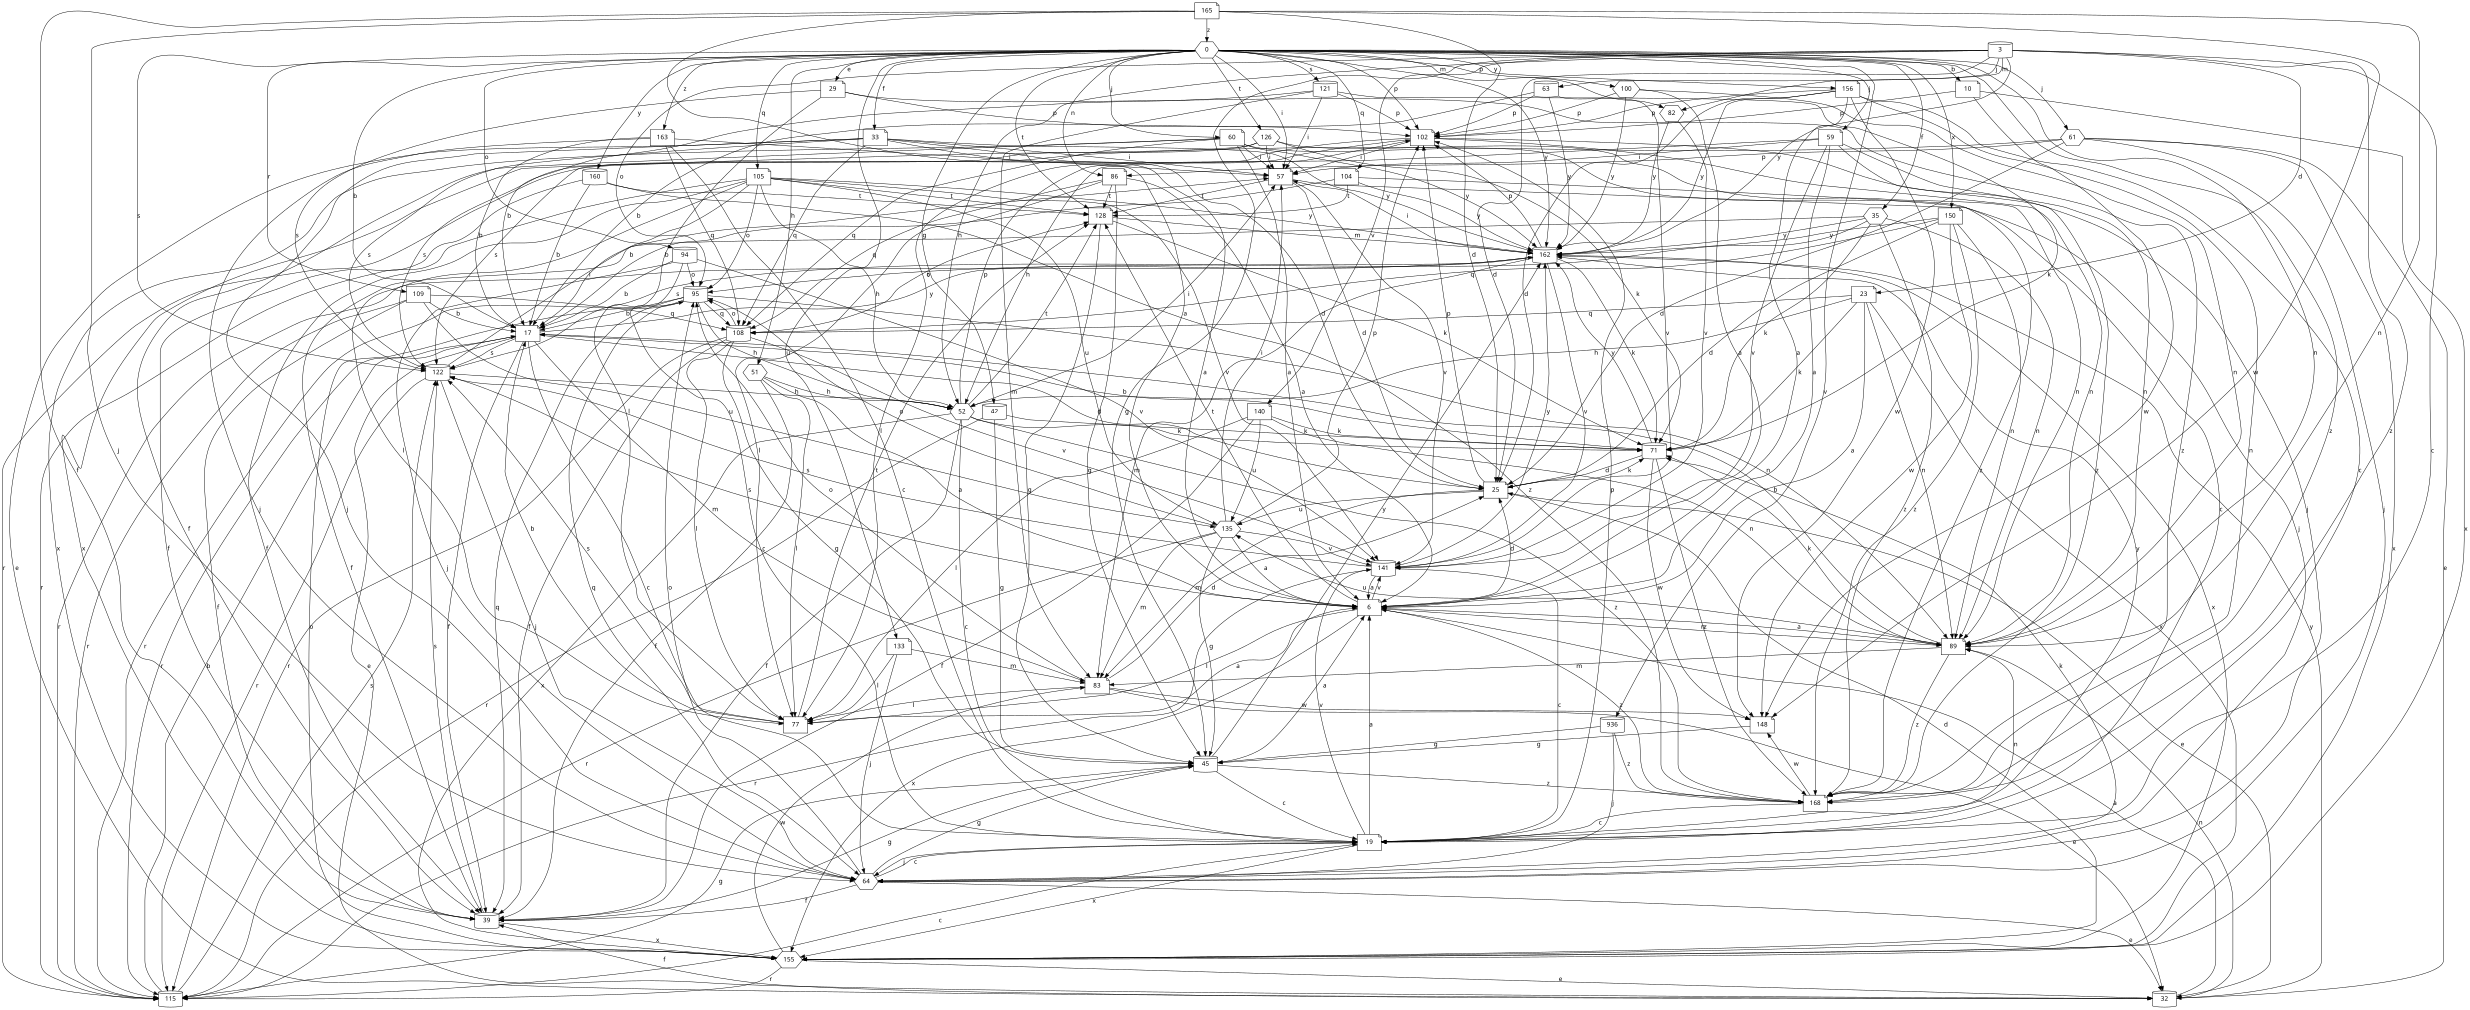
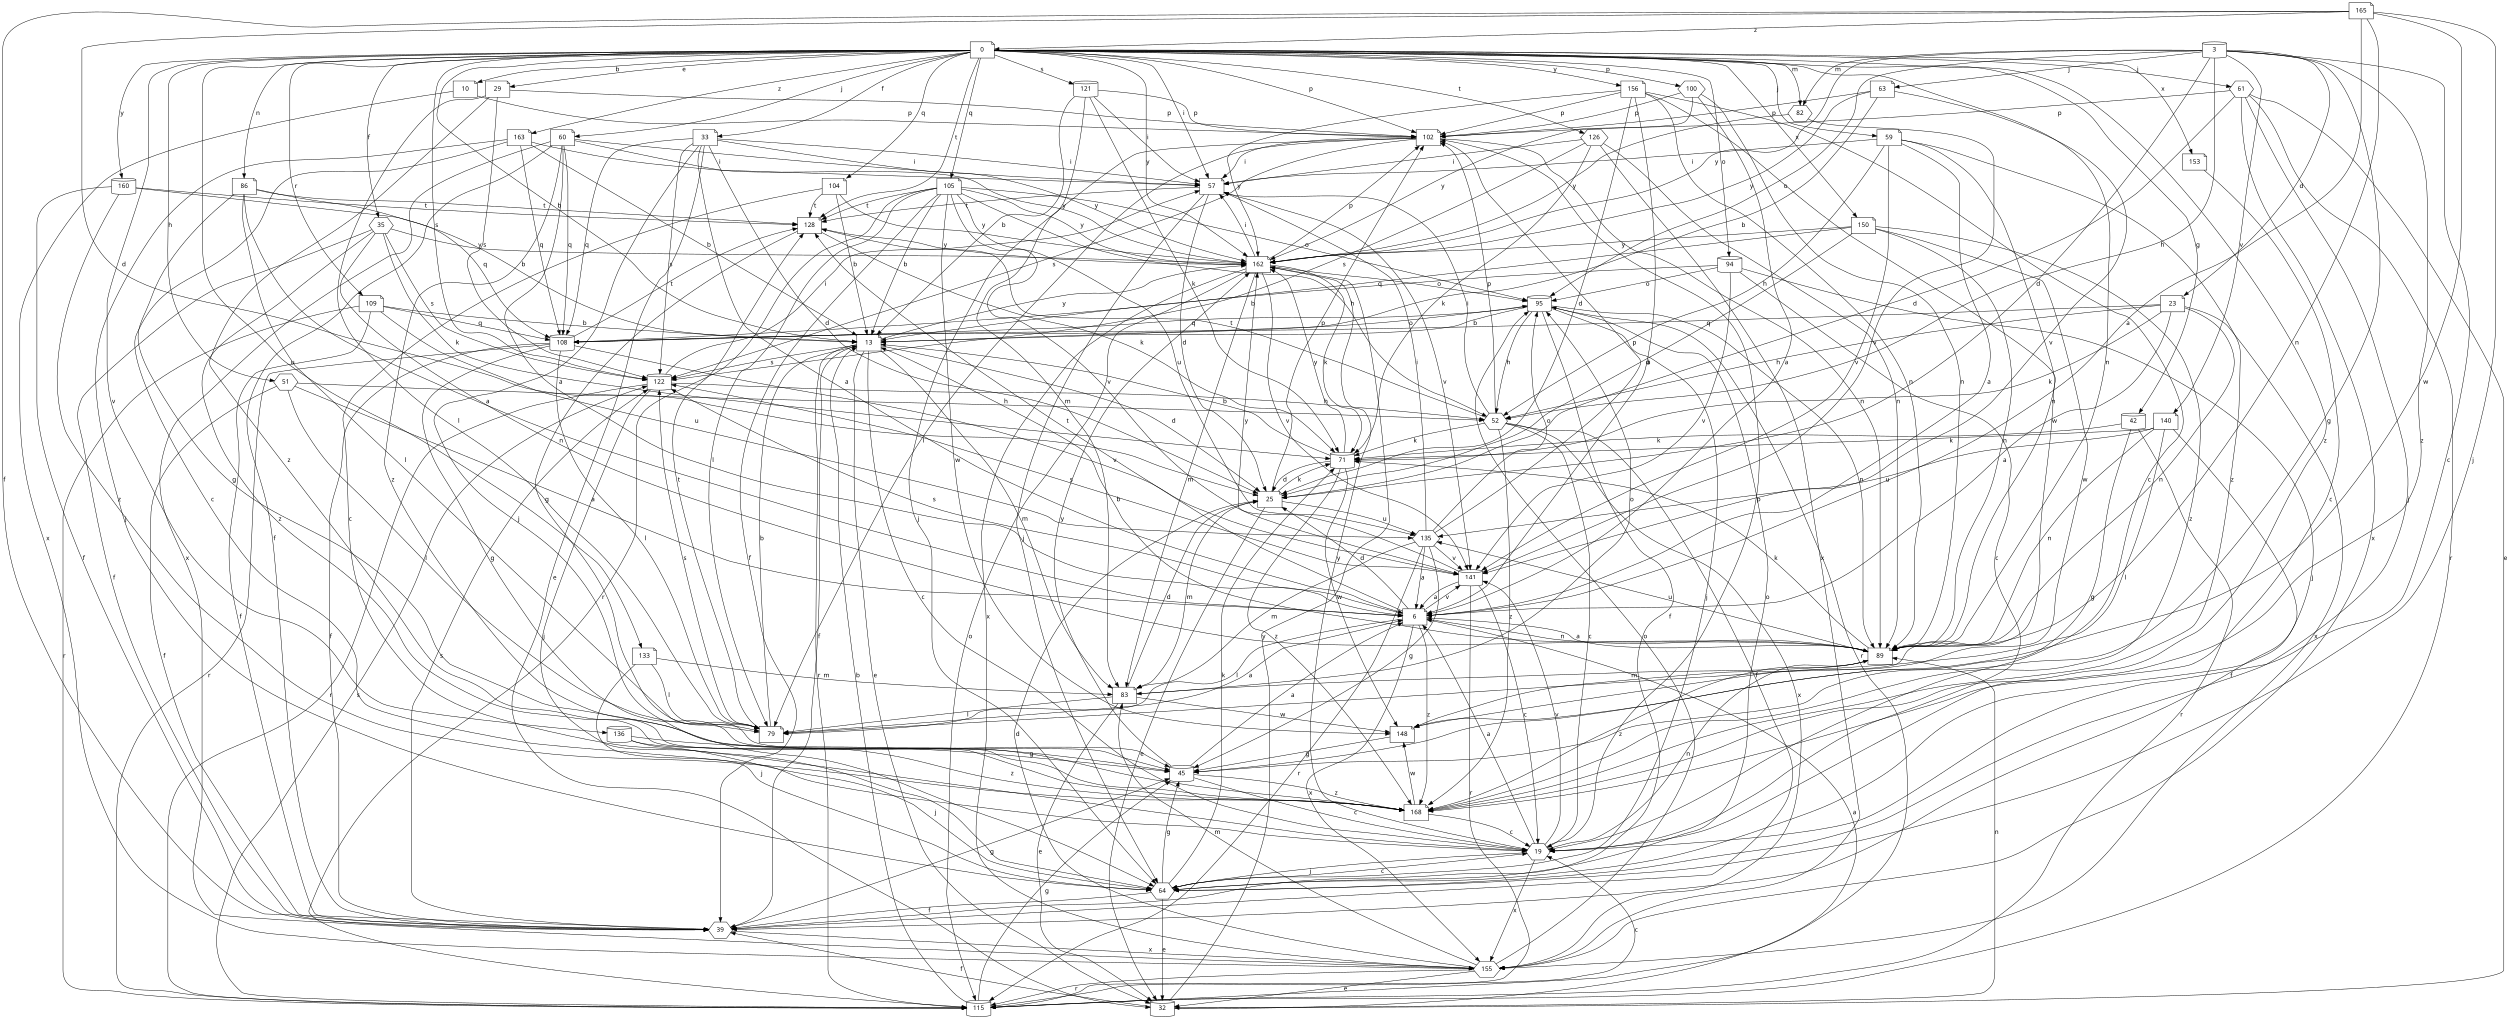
(1207, 50) -> (982, 50)
(1546, 89) -> (1882, 89)
none -> (2195, 162)
(1550, 163) -> (1838, 120)
(1357, 236) -> (945, 245)
(1545, 255) -> (1258, 265)
(528, 333) -> (869, 343)
(2107, 437) -> (1000, 610)
(2248, 456) -> (1872, 328)
(594, 588) -> (1707, 597)
(497, 607) -> (1670, 617)
(60, 627) -> (970, 637)
(796, 725) -> (771, 734)
(1612, 725) -> (619, 734)
(783, 823) -> (1217, 832)
(1369, 842) -> (1538, 852)
(487, 921) -> (720, 930)
